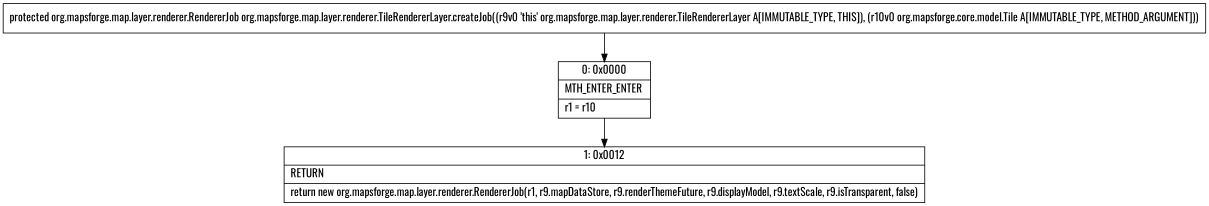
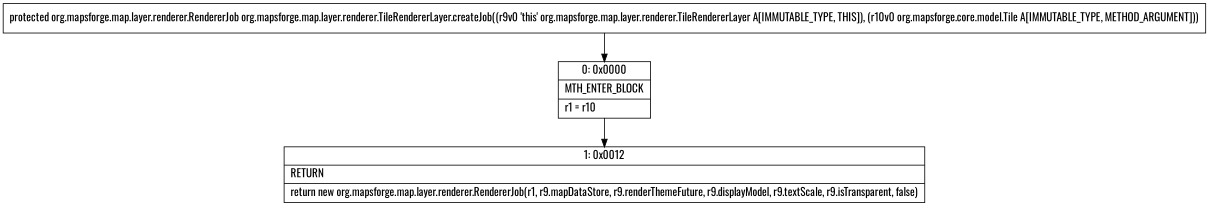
(604, 89) -> (604, 89)
